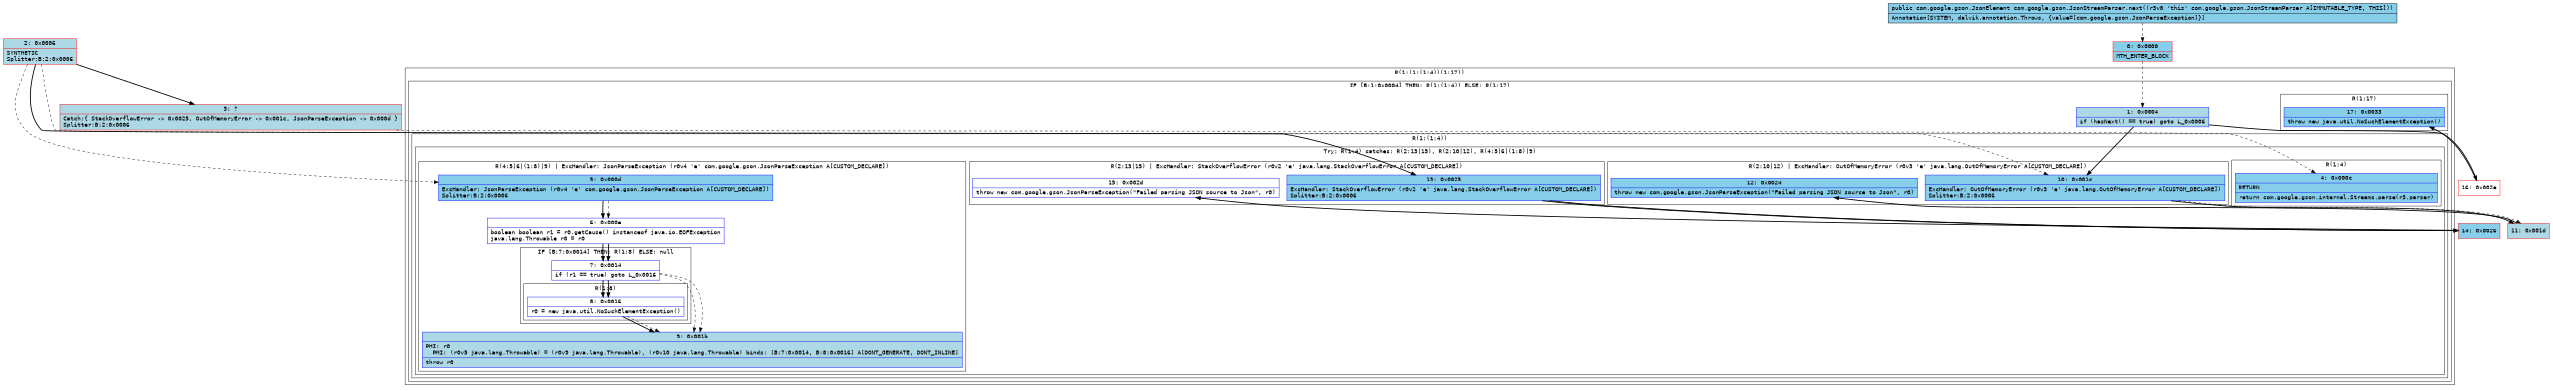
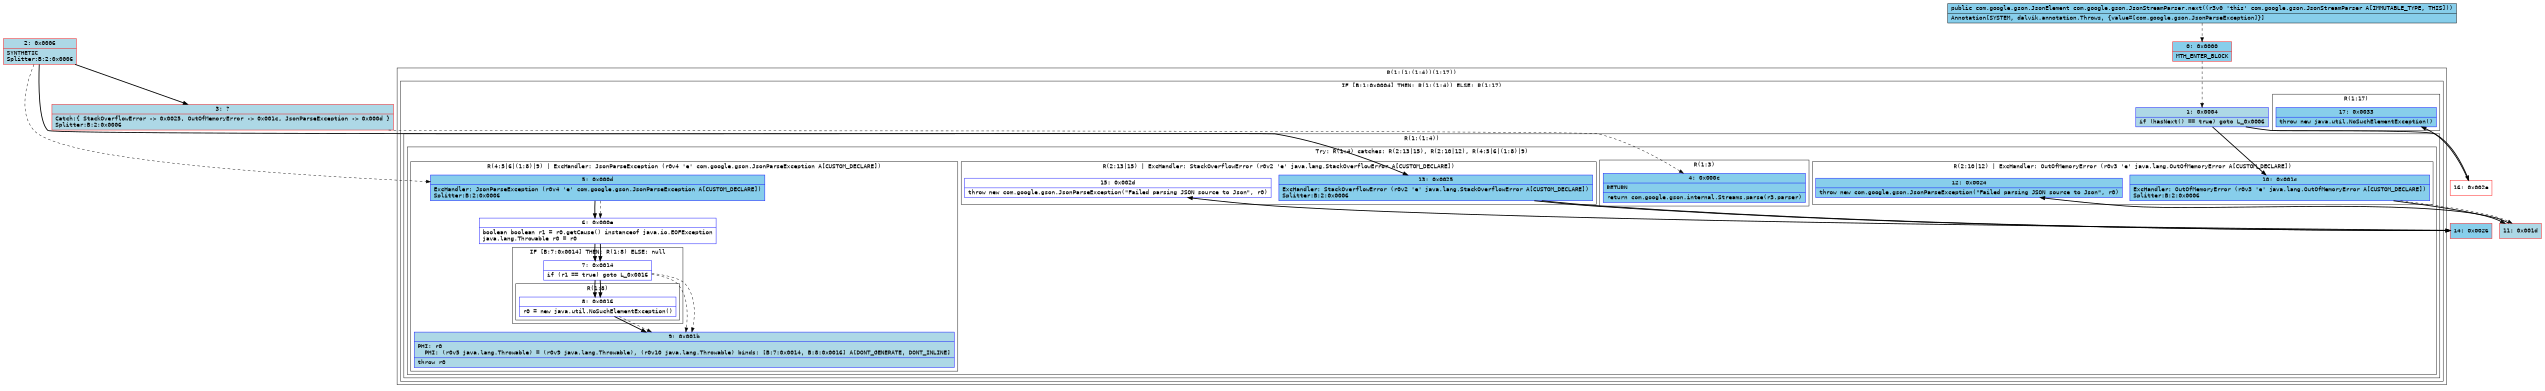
(1019, 133) -> none
(2336, 165) -> (1704, 165)
